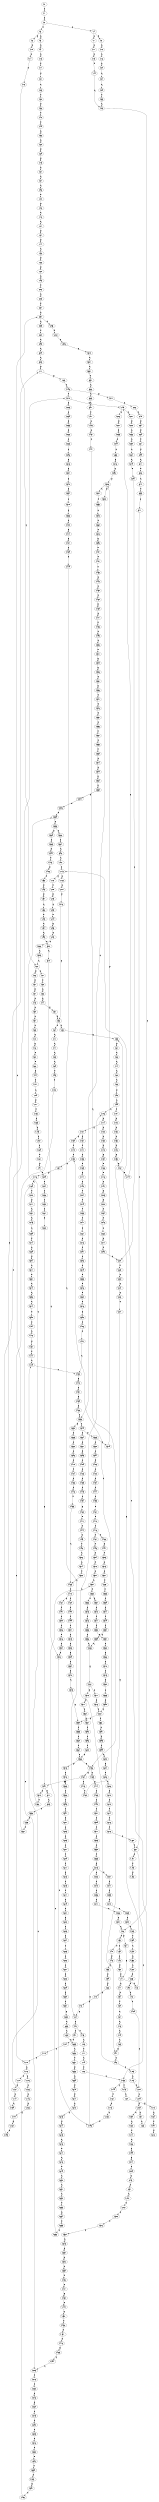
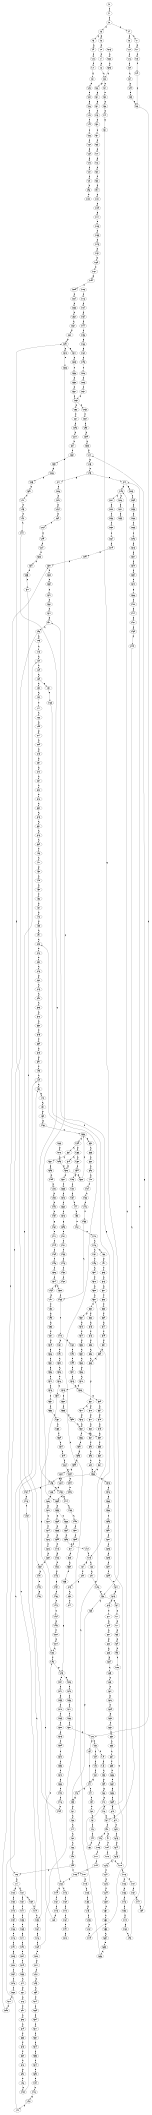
(40, 203) -> none
(116, 444) -> none
(53, 928) -> none
